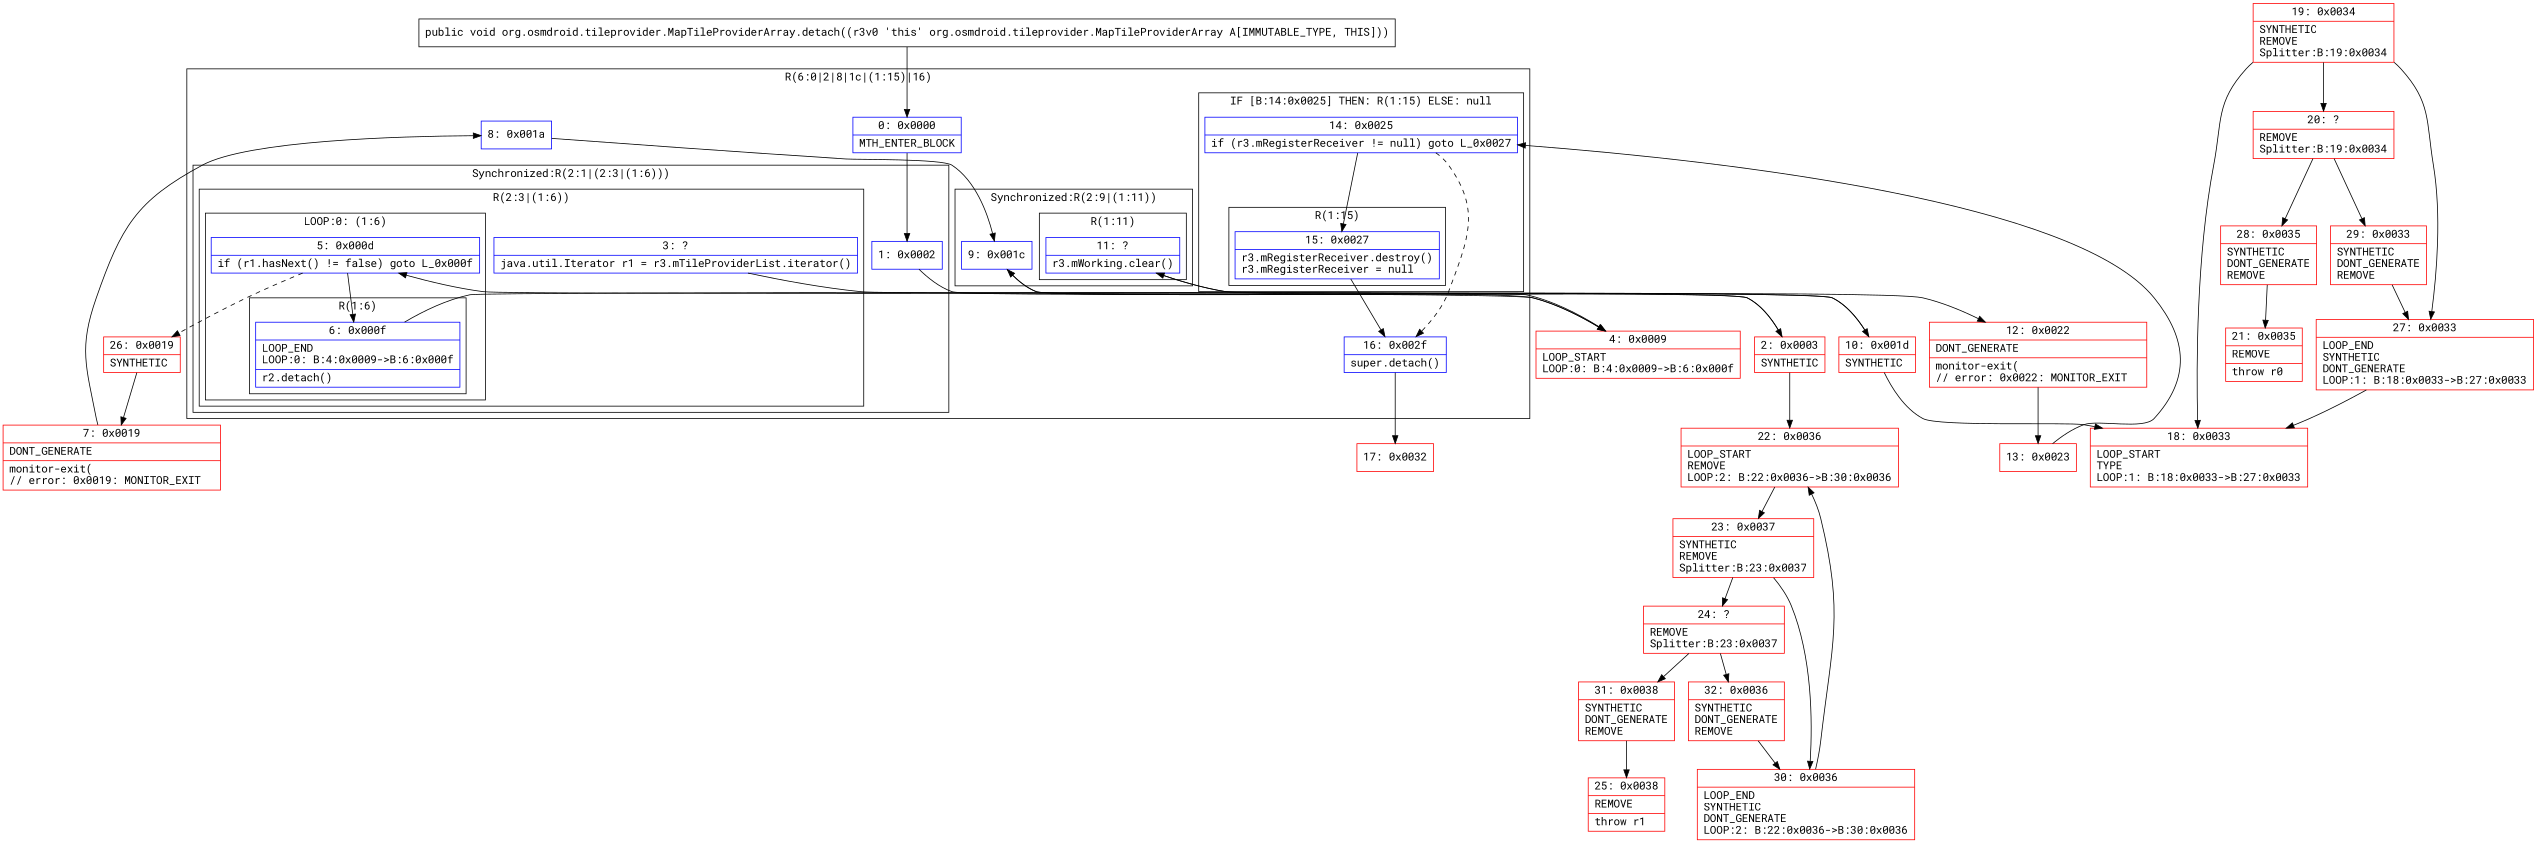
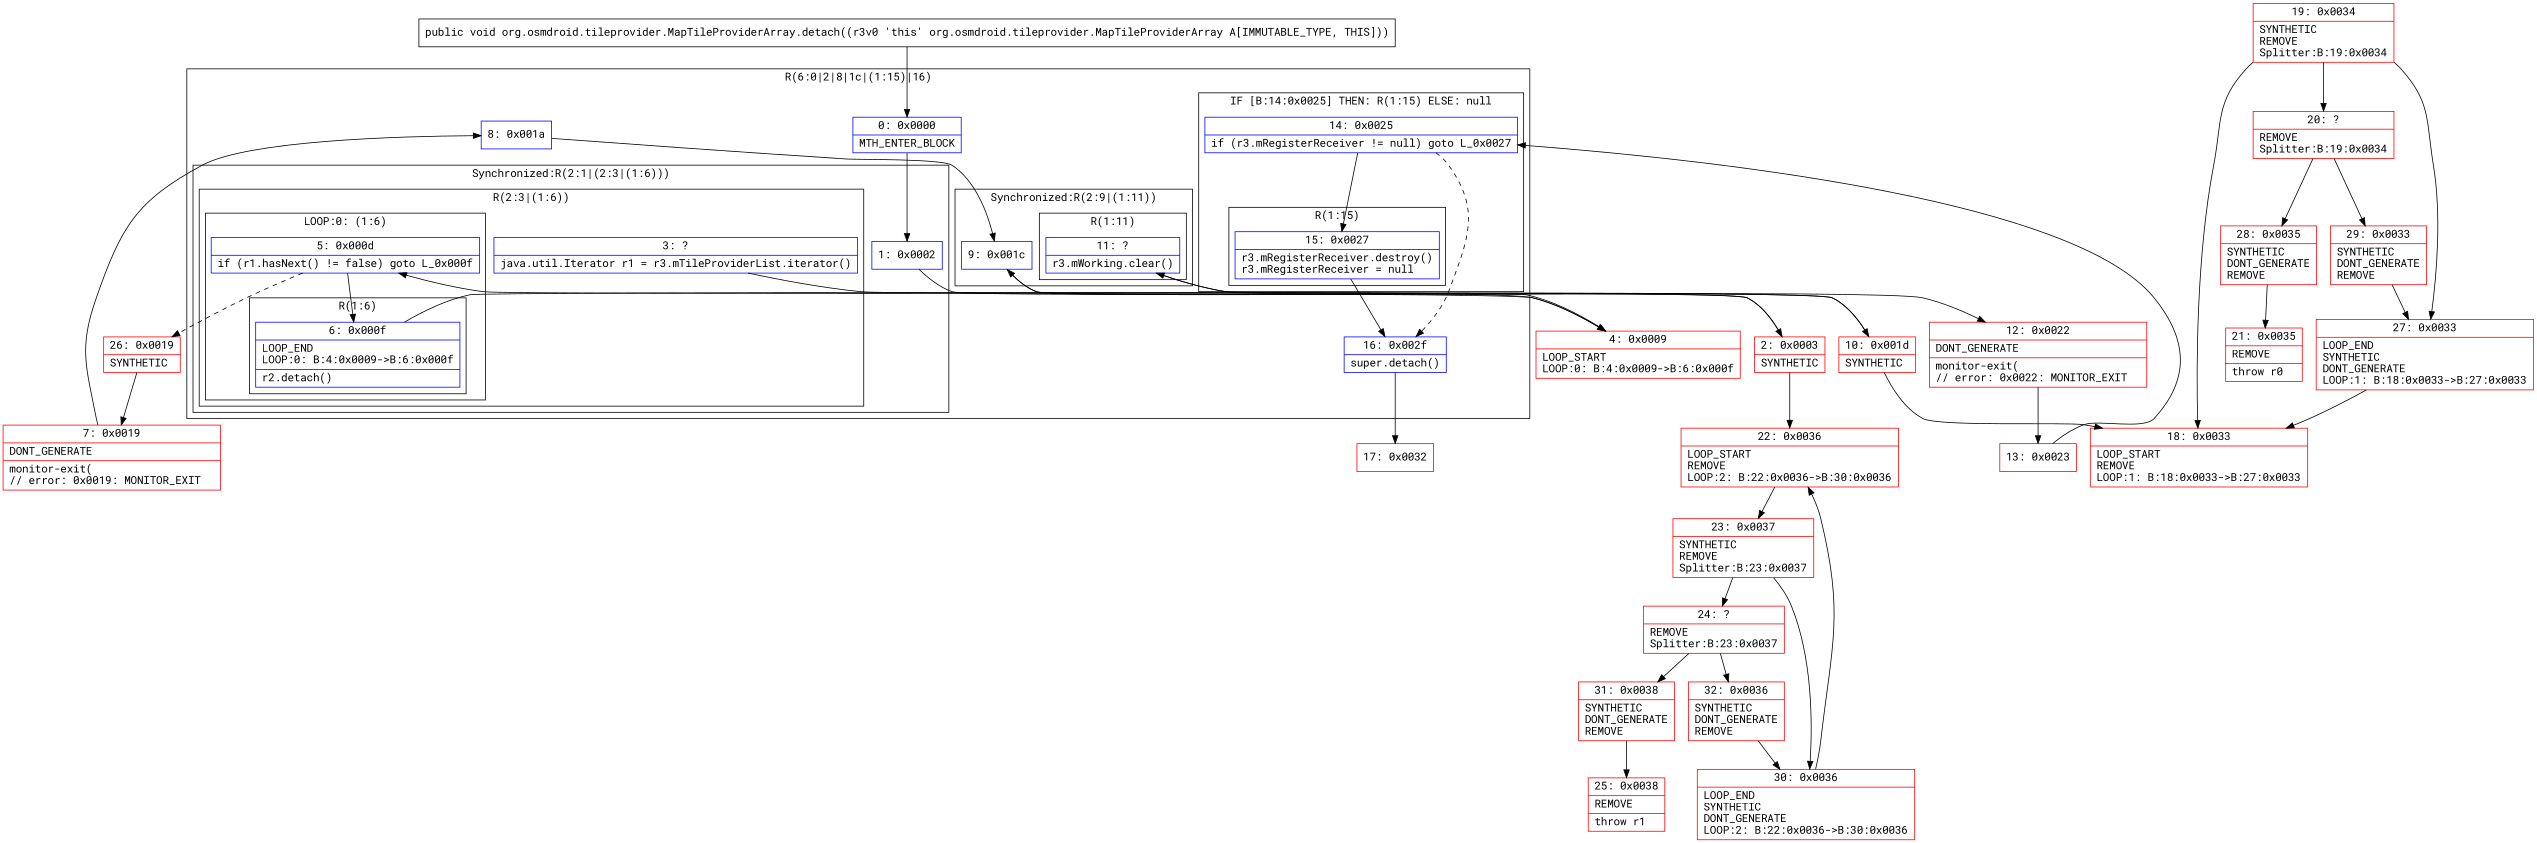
(2110, 466) -> (2116, 466)
